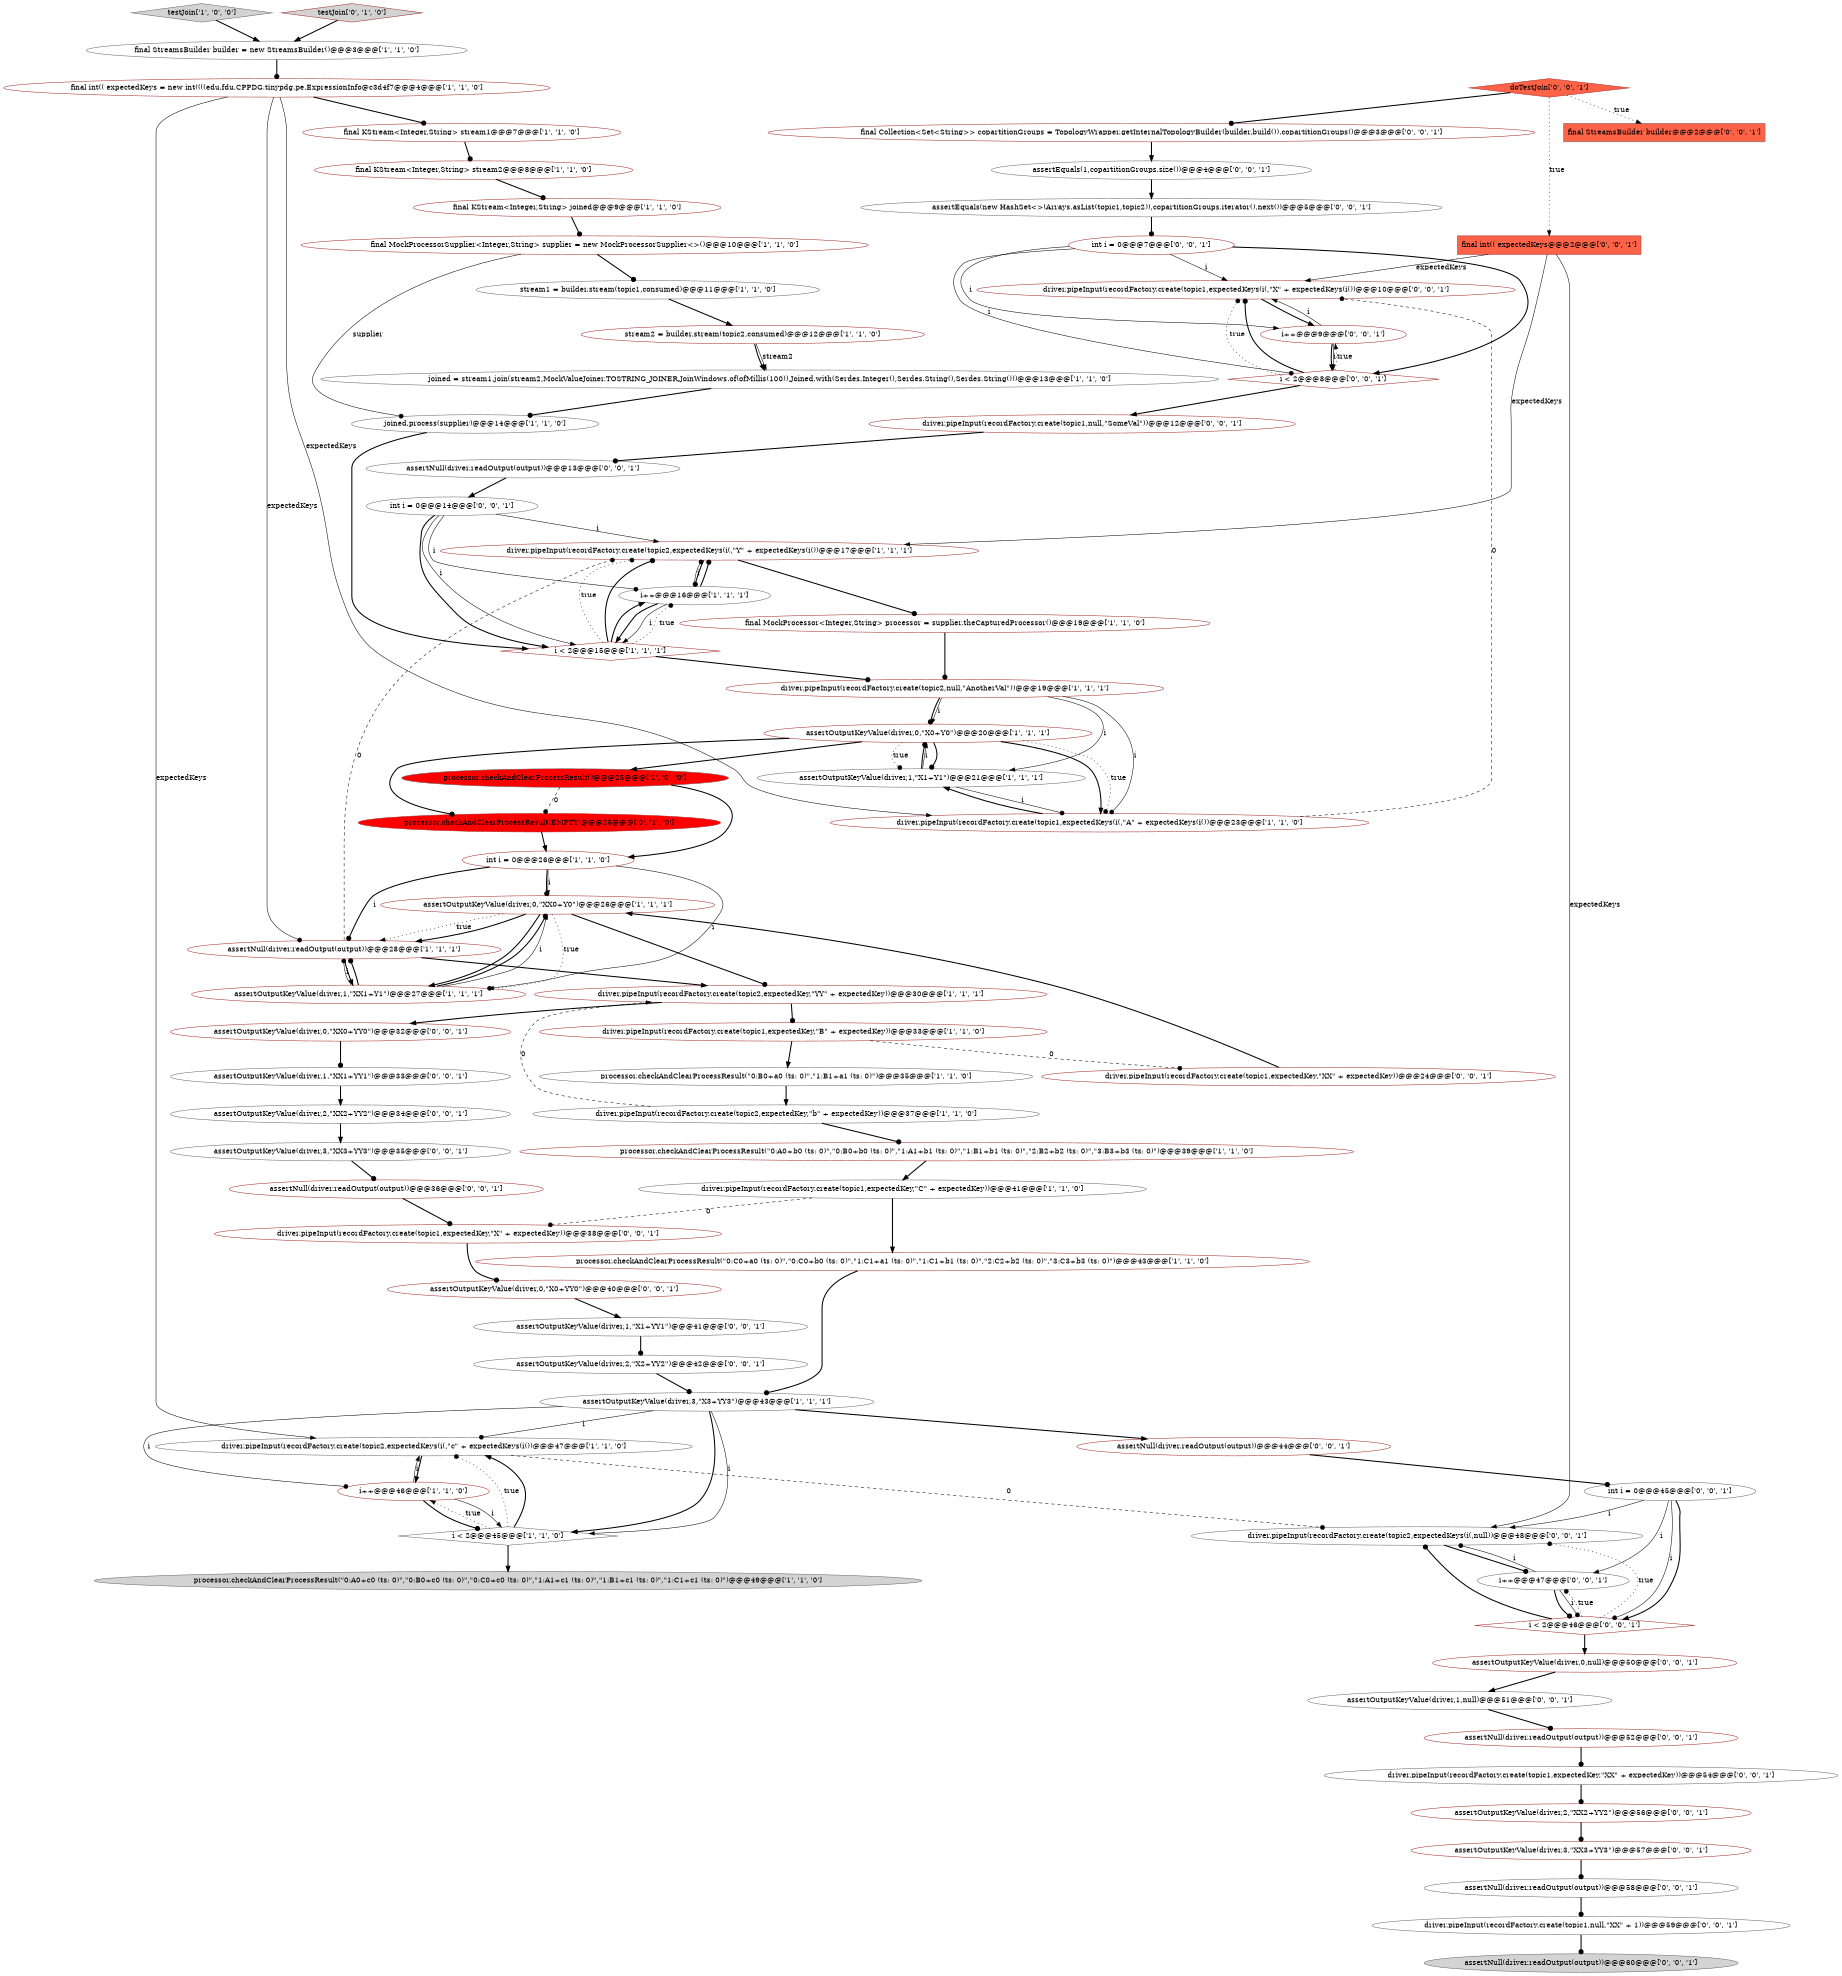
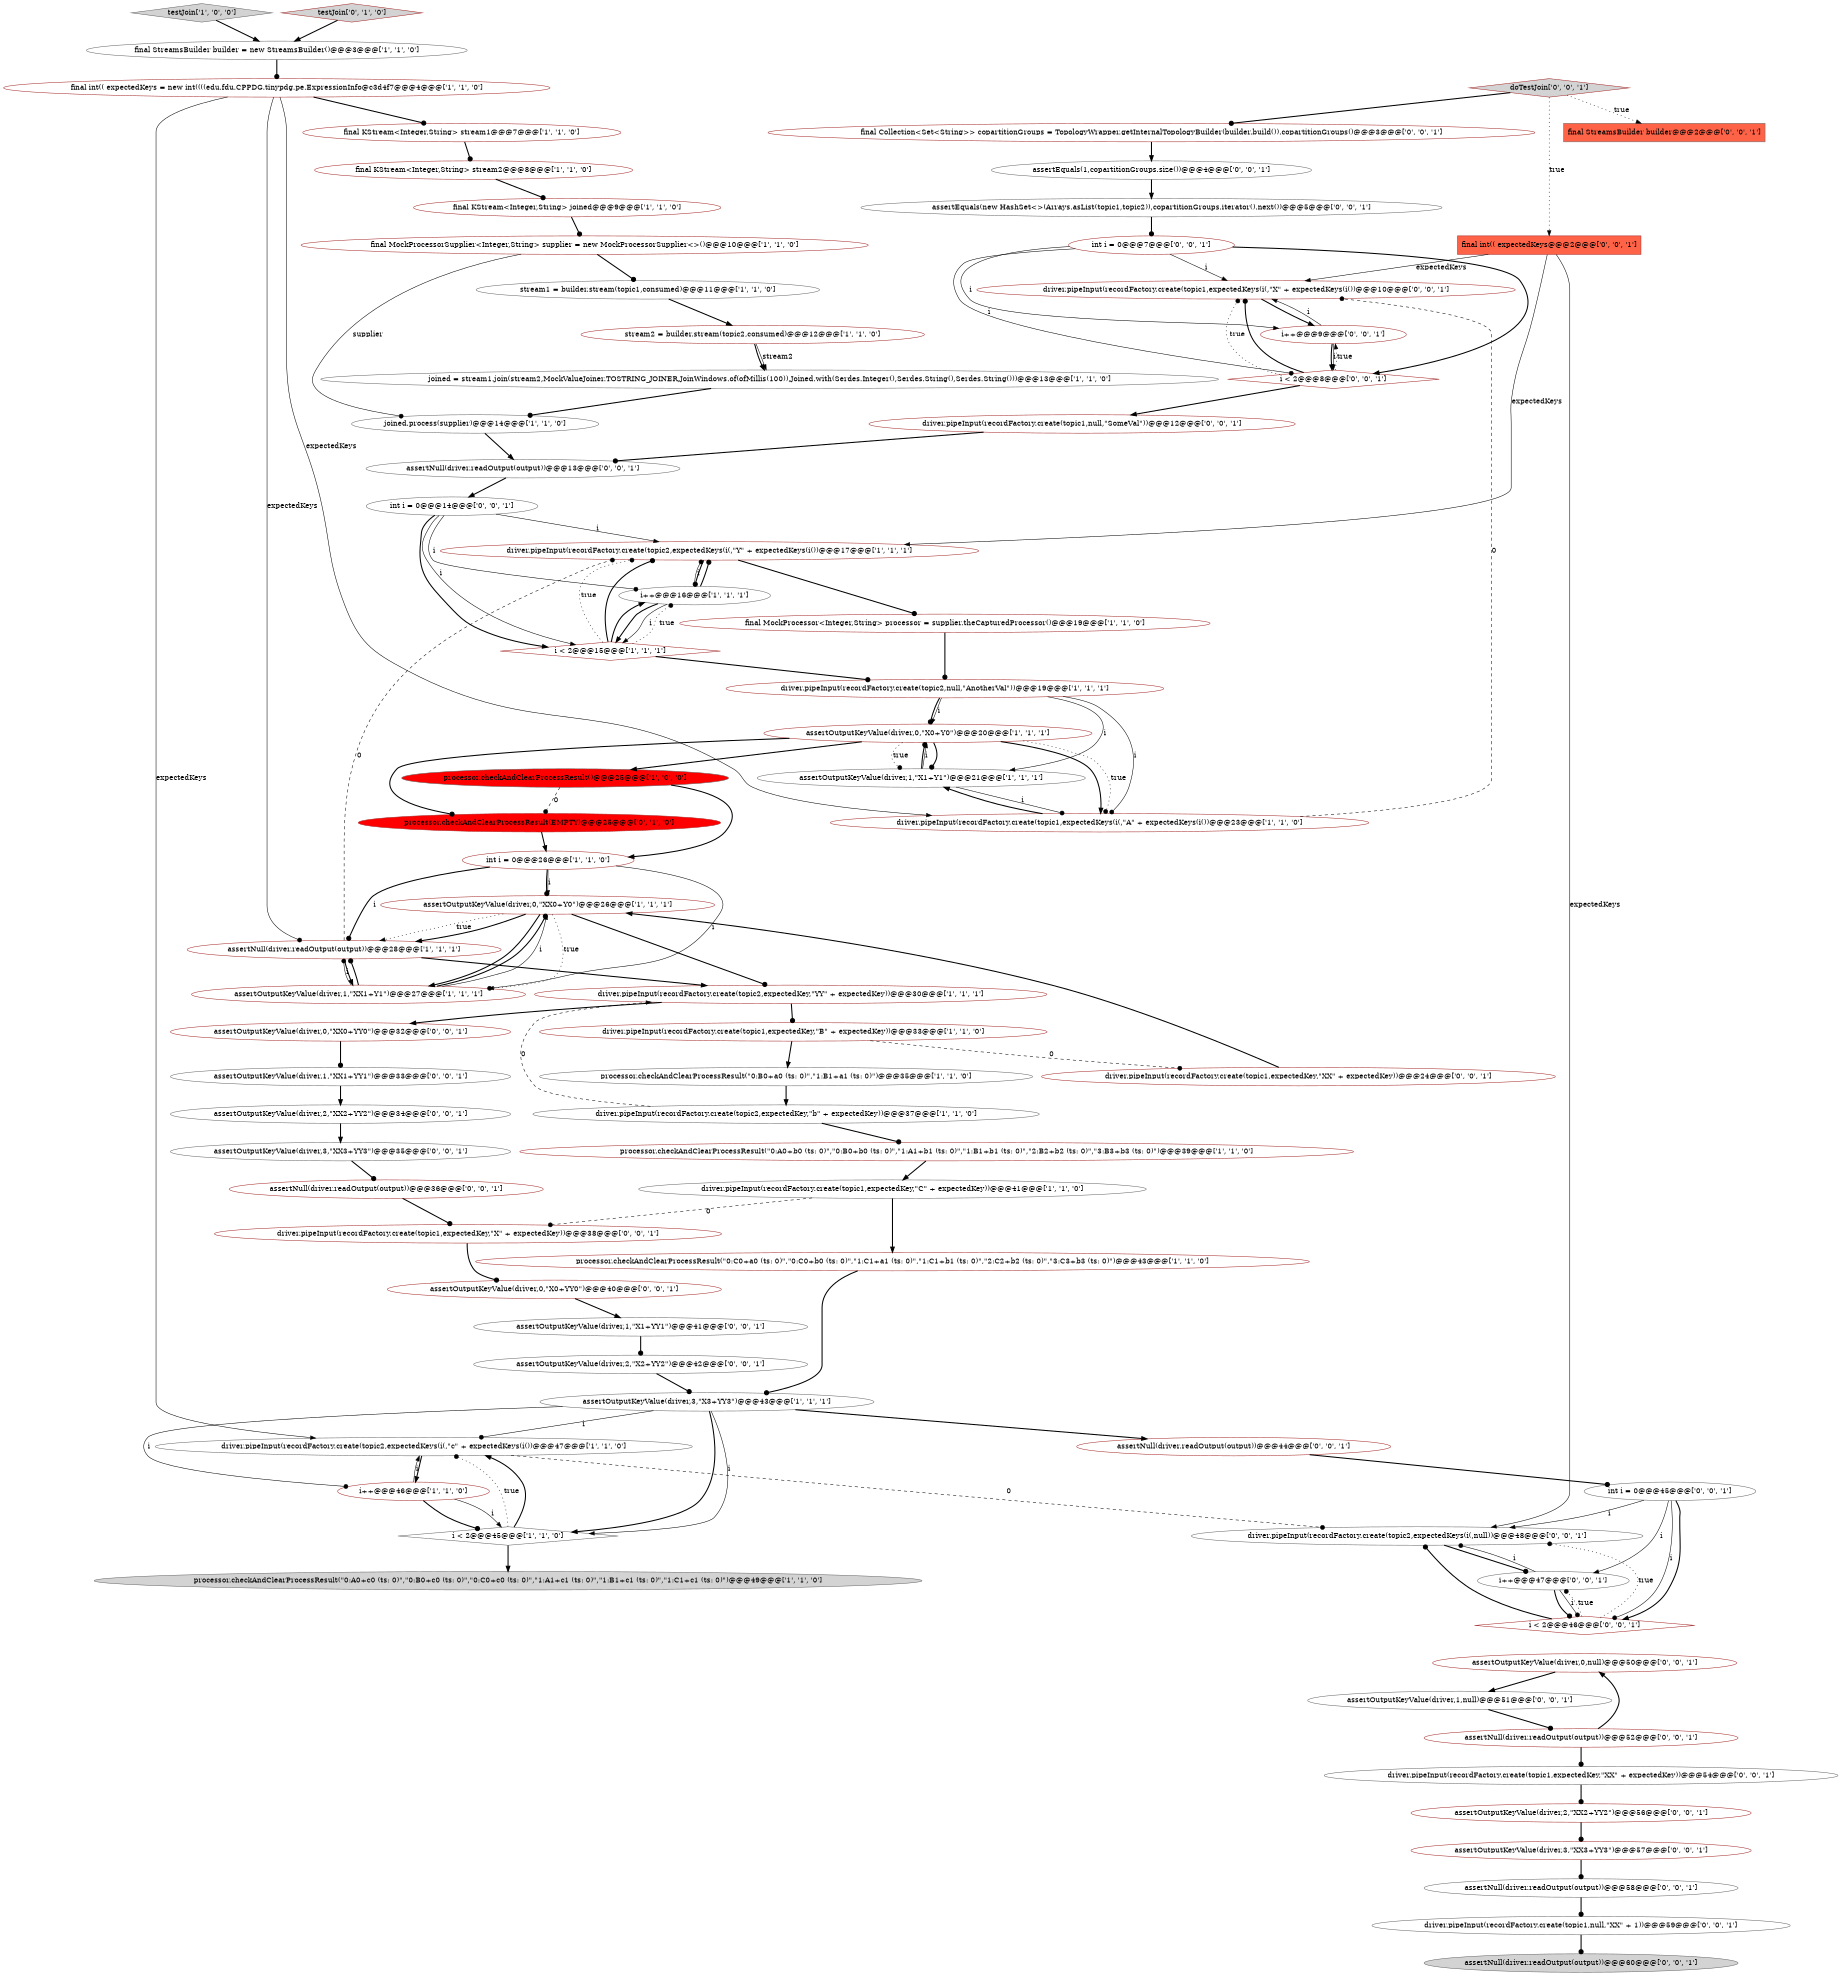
(1549, 88) -> (1549, 88)
(352, 582) -> (497, 445)
(462, 1516) -> none
(1585, 1642) -> (1619, 1704)
